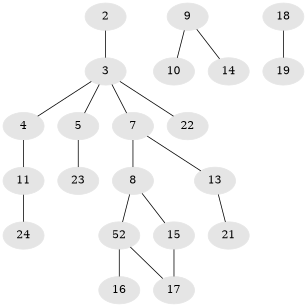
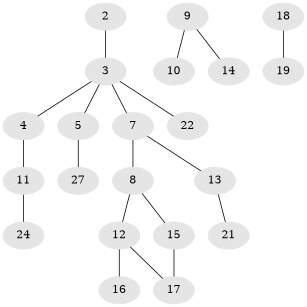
(78, 181) -> (78, 181)
(119, 236) -> (119, 236)
